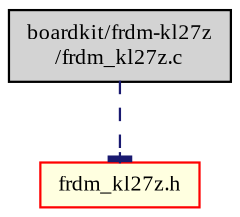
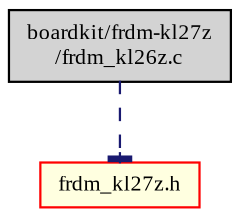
(120, 46) -> (120, 46)
